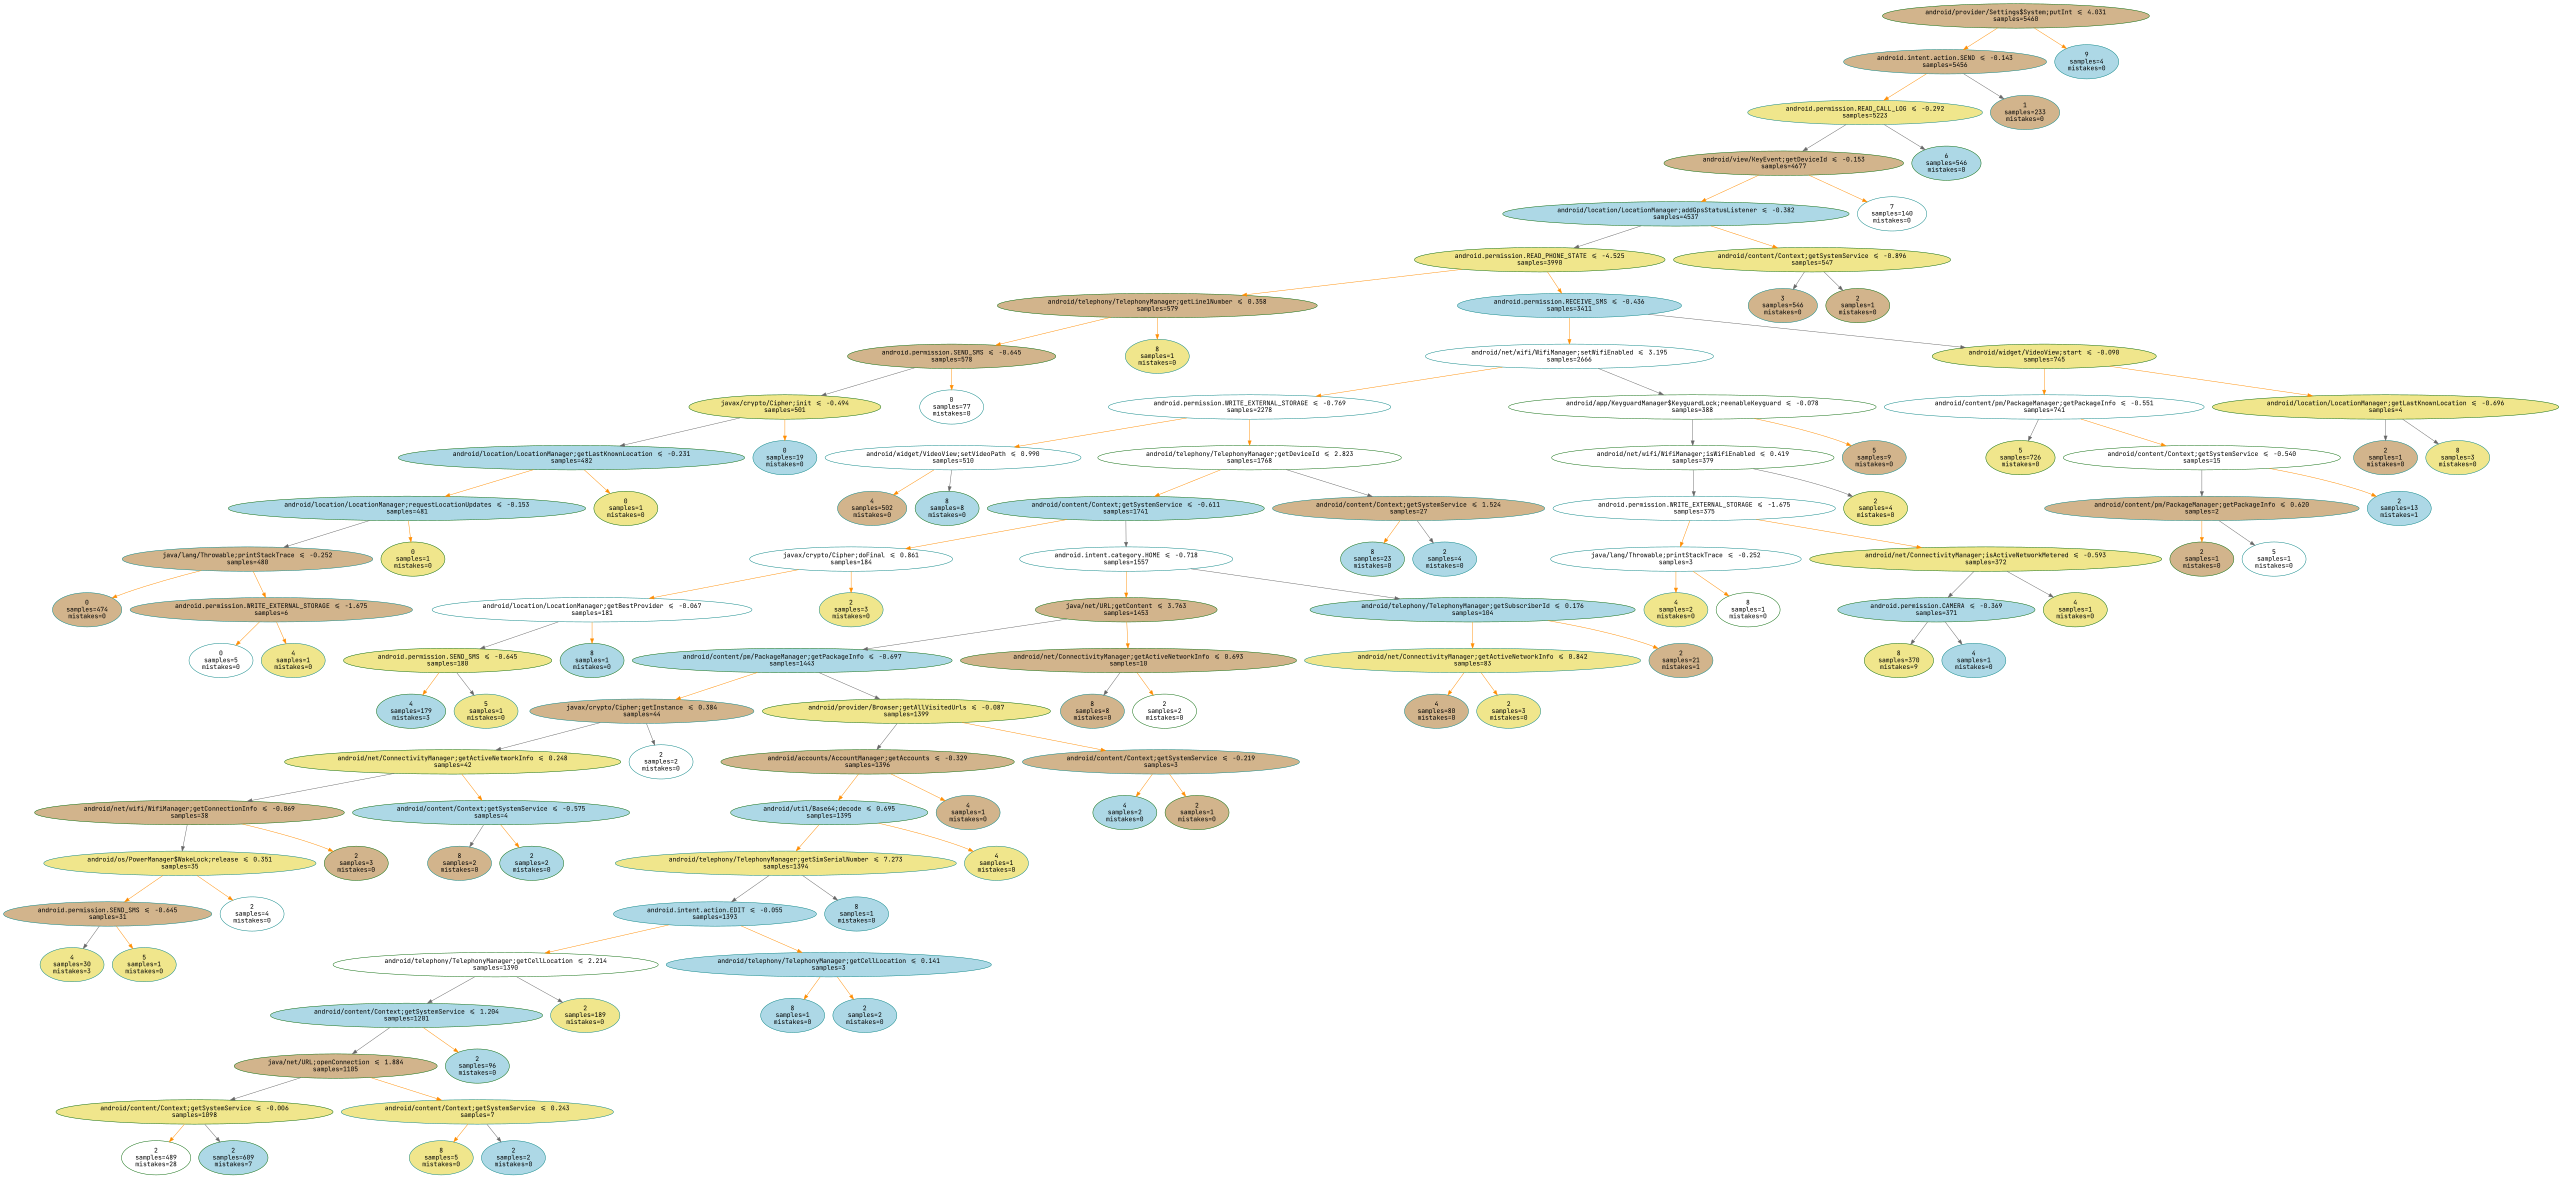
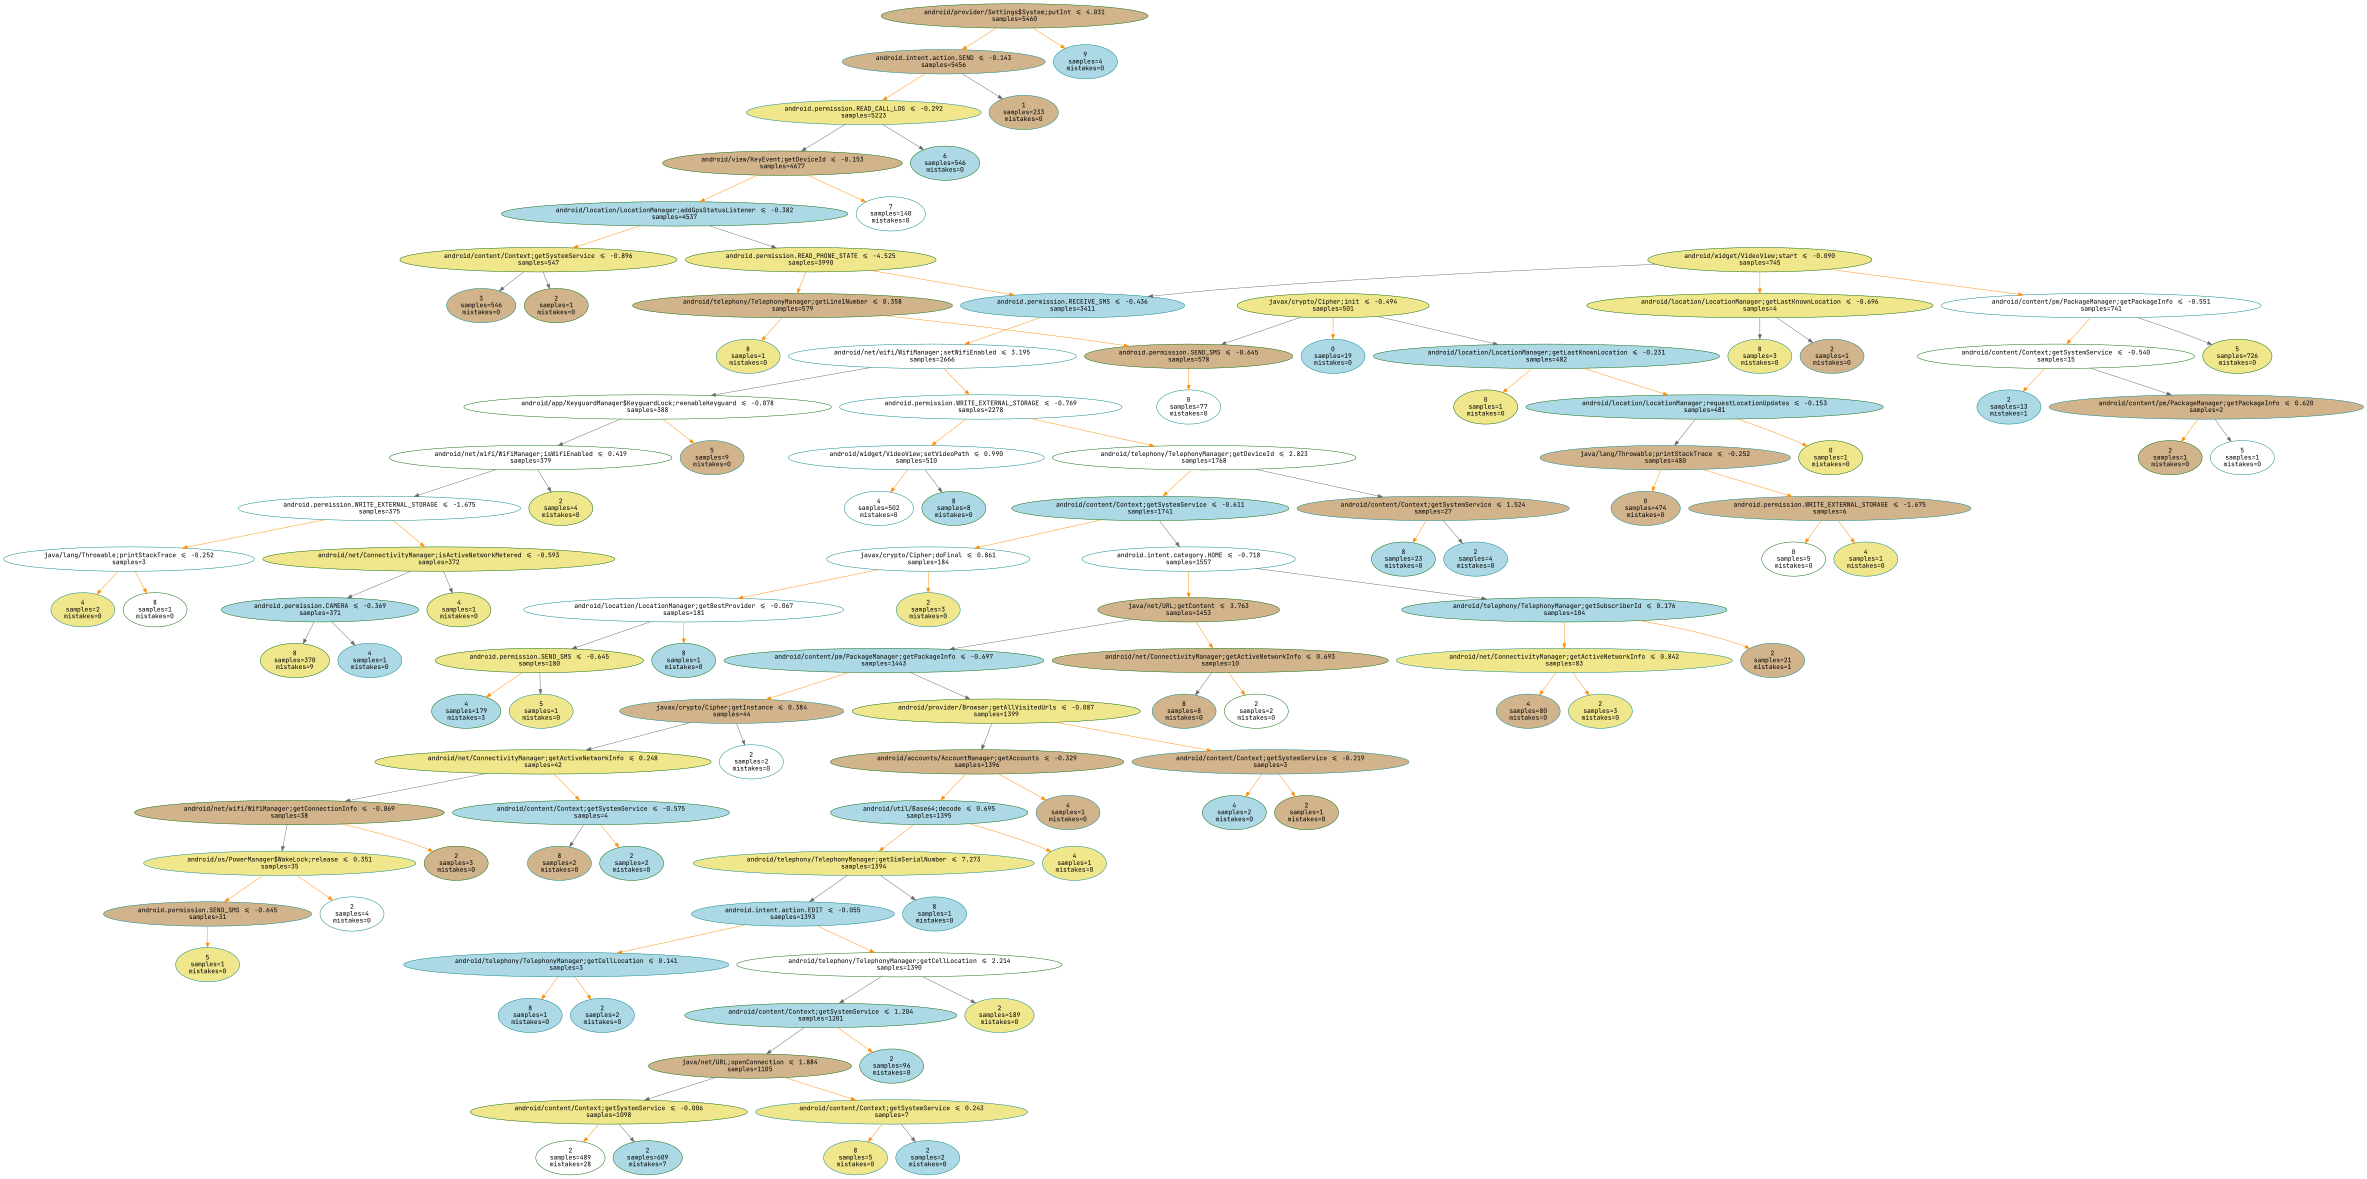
(1805, 331) -> (1404, 277)
(870, 381) -> (1263, 330)
(872, 508) -> (879, 508)
(221, 660) -> (1794, 559)
(72, 965) -> none
